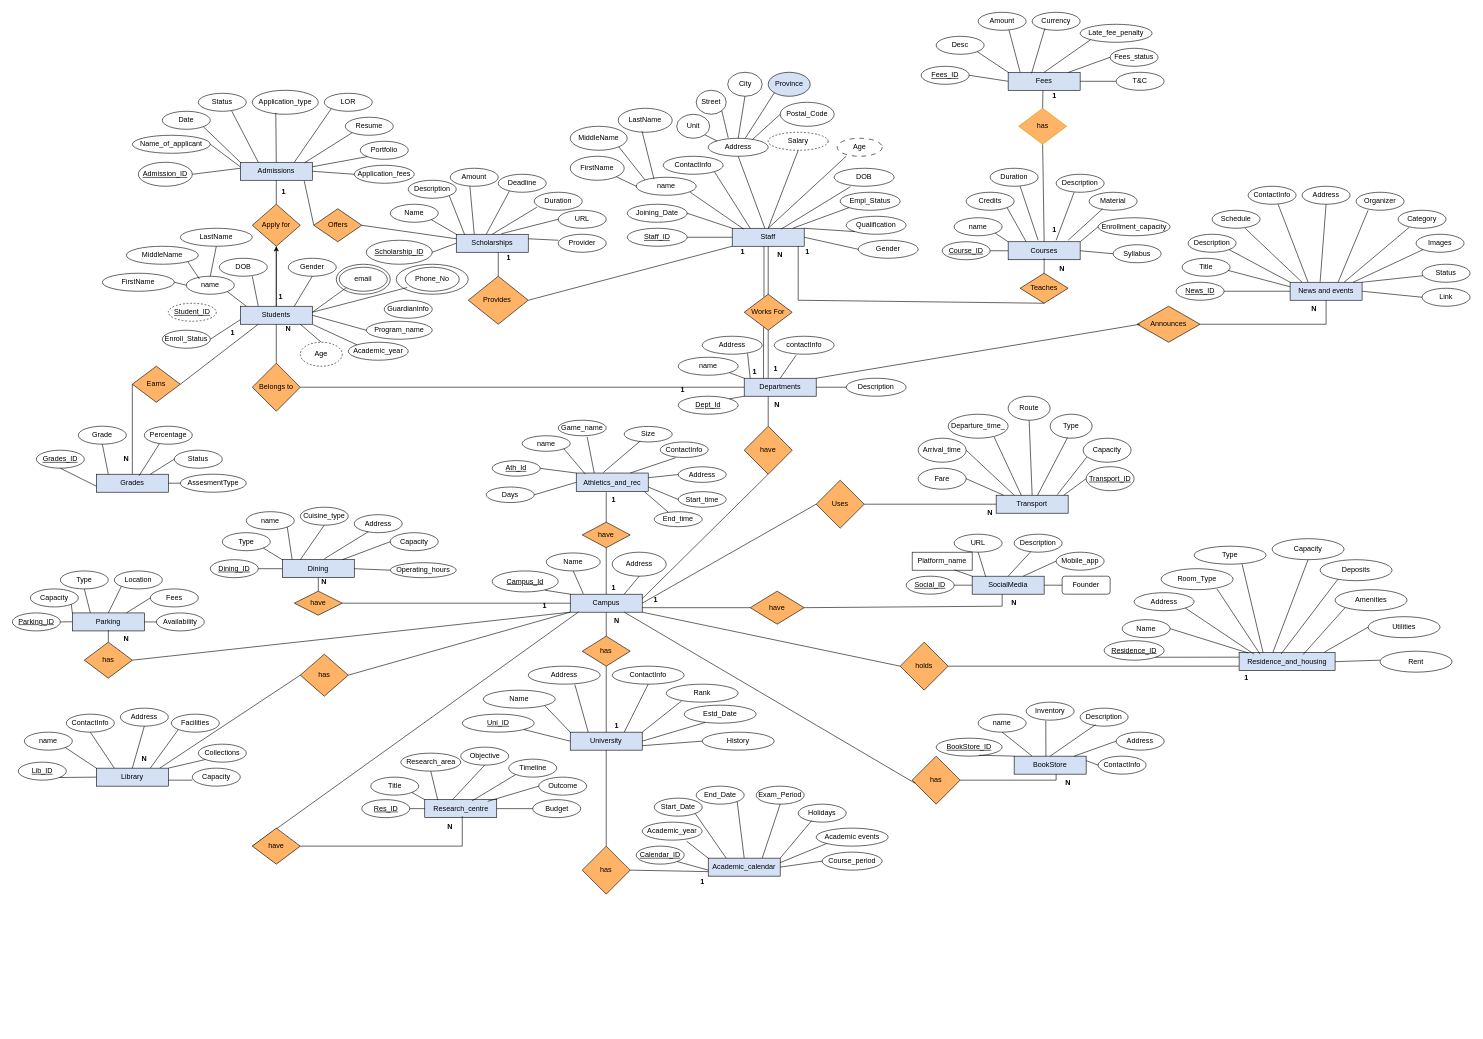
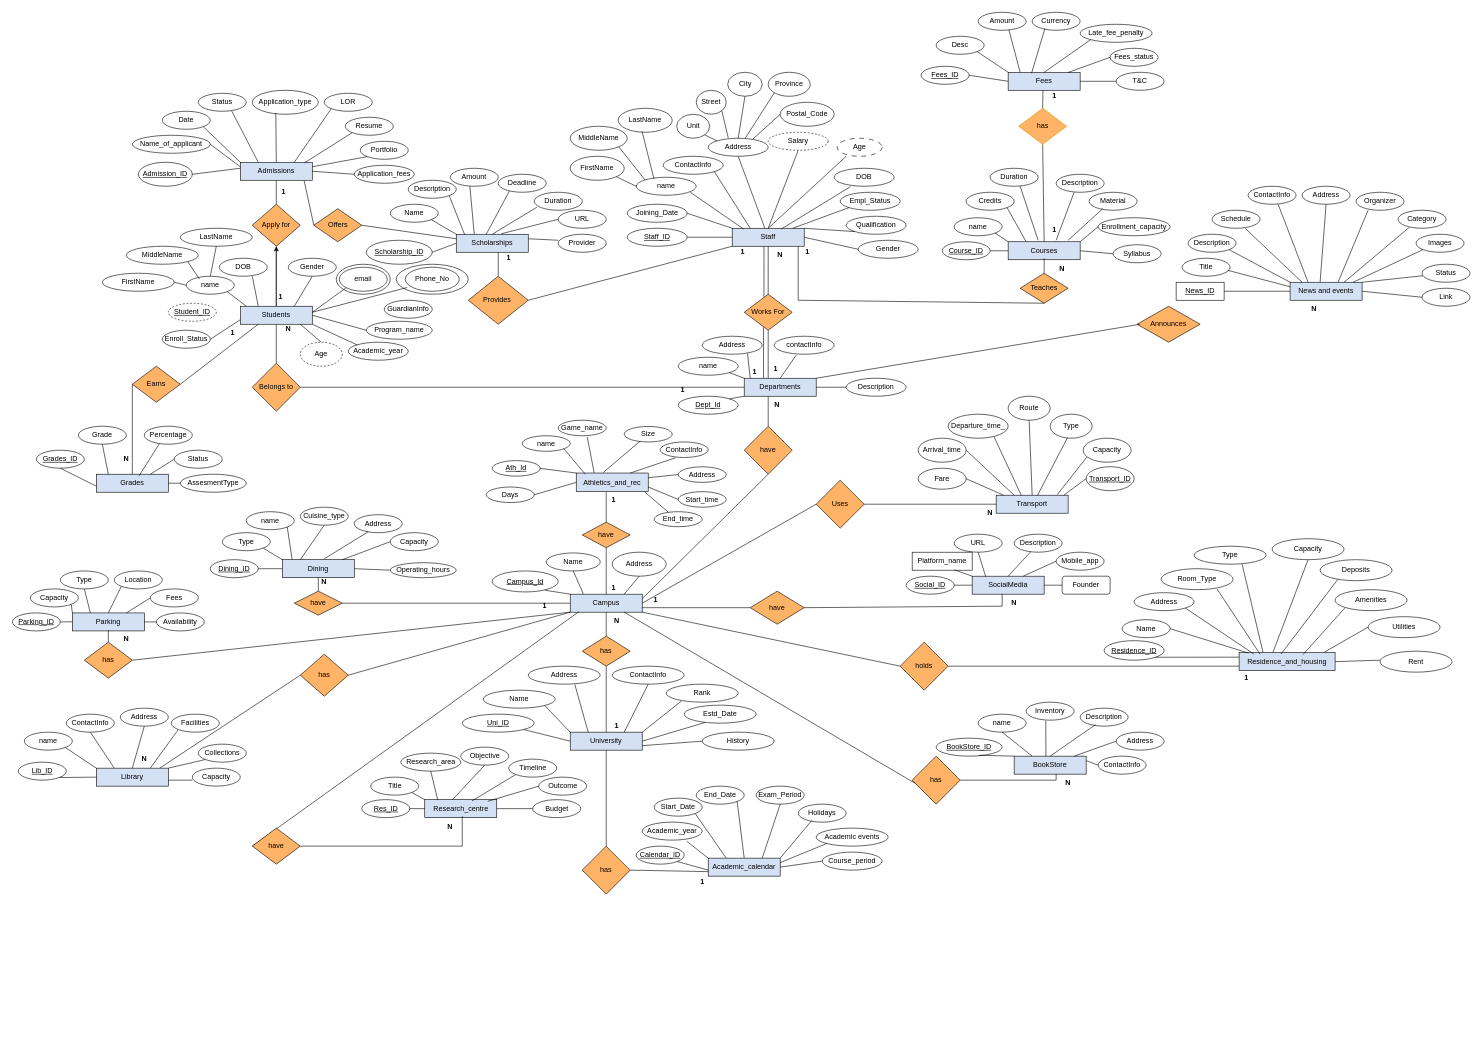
(789, 84) -> (789, 84)
(1200, 291) -> (1200, 291)
(1275, 324) -> none
